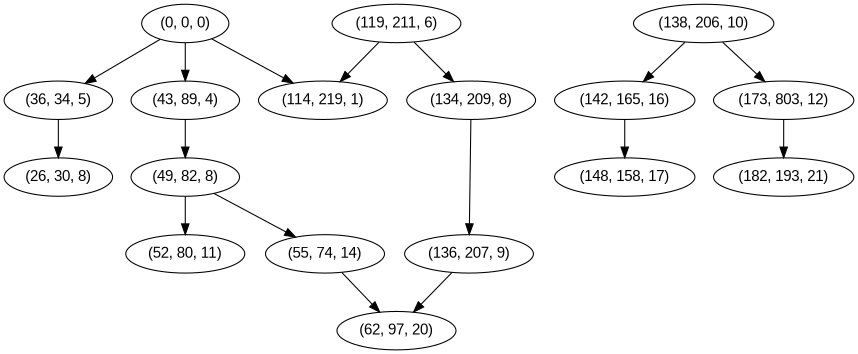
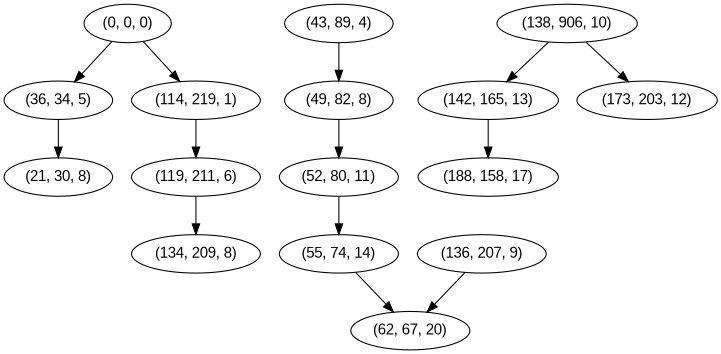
(704, 23) -> (567, 23)
(185, 57) -> none
(363, 58) -> (196, 133)
(625, 100) -> (488, 100)
(784, 100) -> (647, 100)
(470, 172) -> none
(58, 177) -> (58, 177)
(625, 177) -> (488, 177)
(784, 177) -> none
(250, 213) -> (339, 210)
(396, 331) -> (410, 331)
